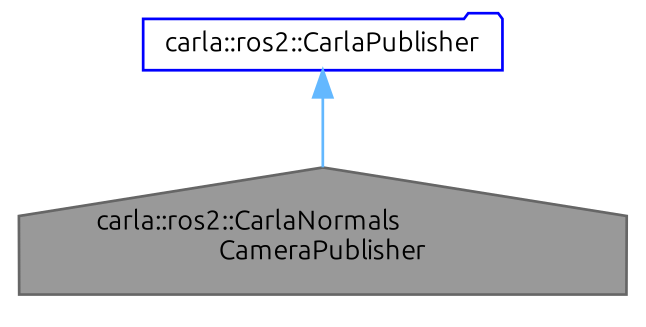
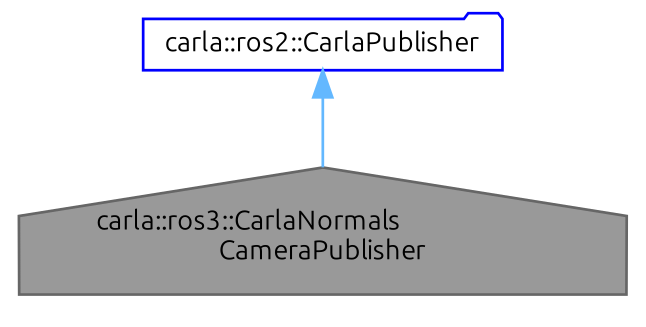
(323, 238) -> (323, 238)
